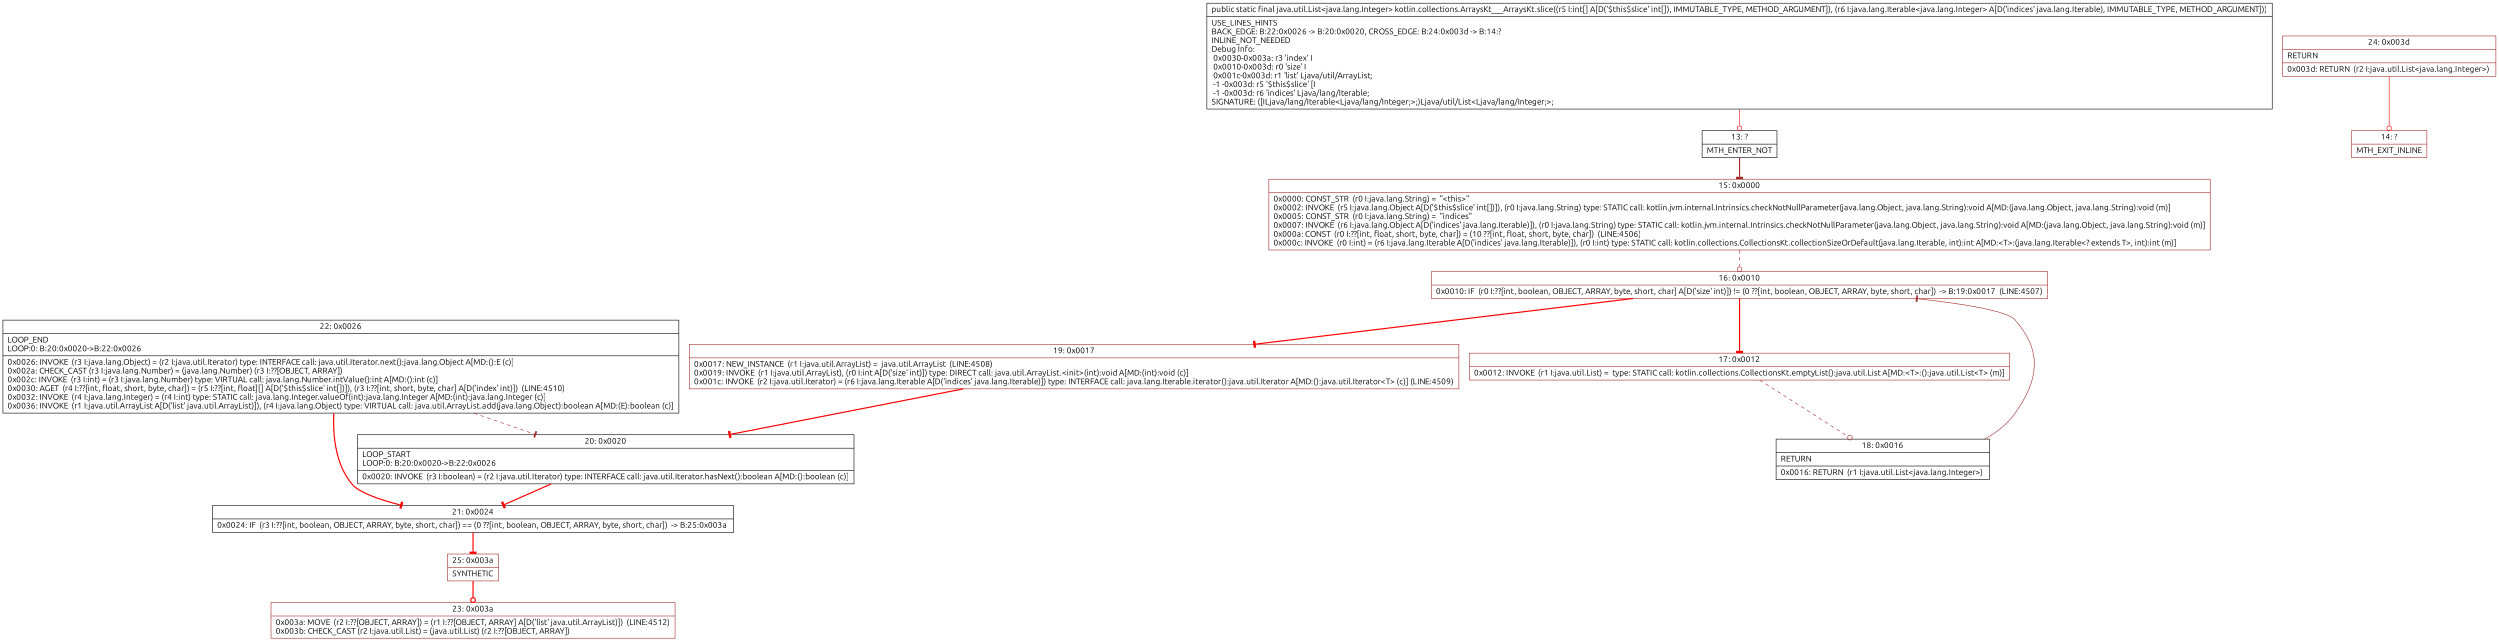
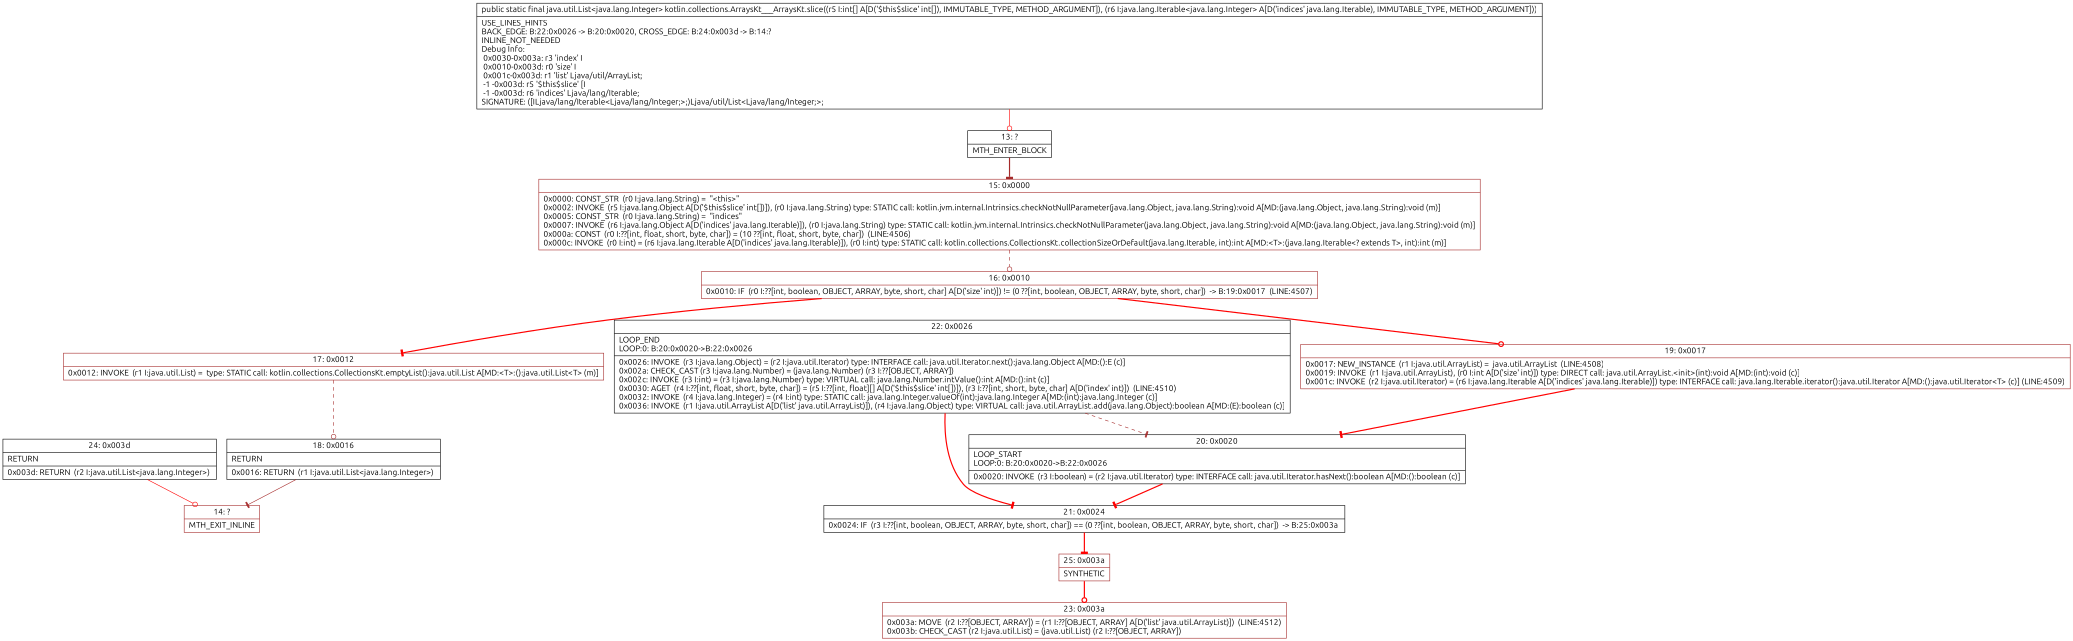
(2389, 56) -> (110, 459)
(1740, 151) -> (1010, 151)
(1445, 321) -> (1308, 321)
(2027, 338) -> (273, 492)
